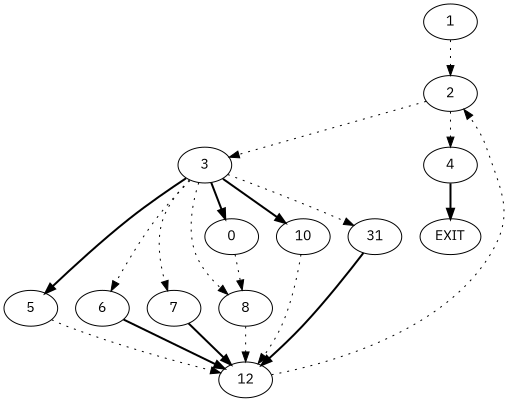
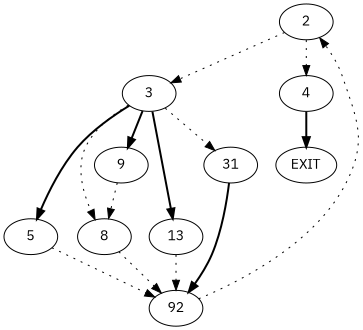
(450, 22) -> none
(232, 237) -> (121, 165)
(303, 237) -> (176, 237)
(102, 308) -> none
(174, 308) -> none
(246, 380) -> (176, 308)
